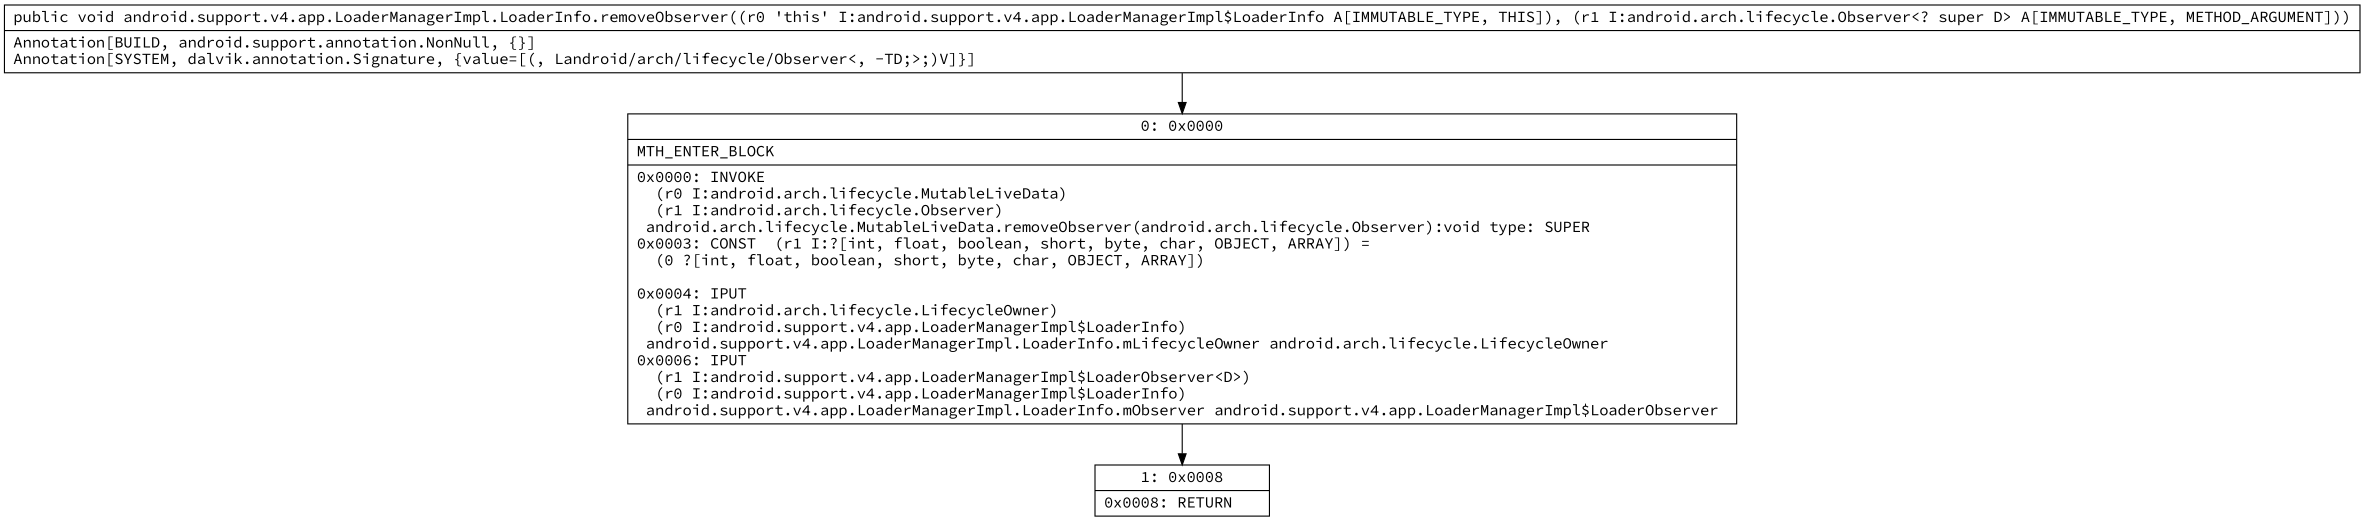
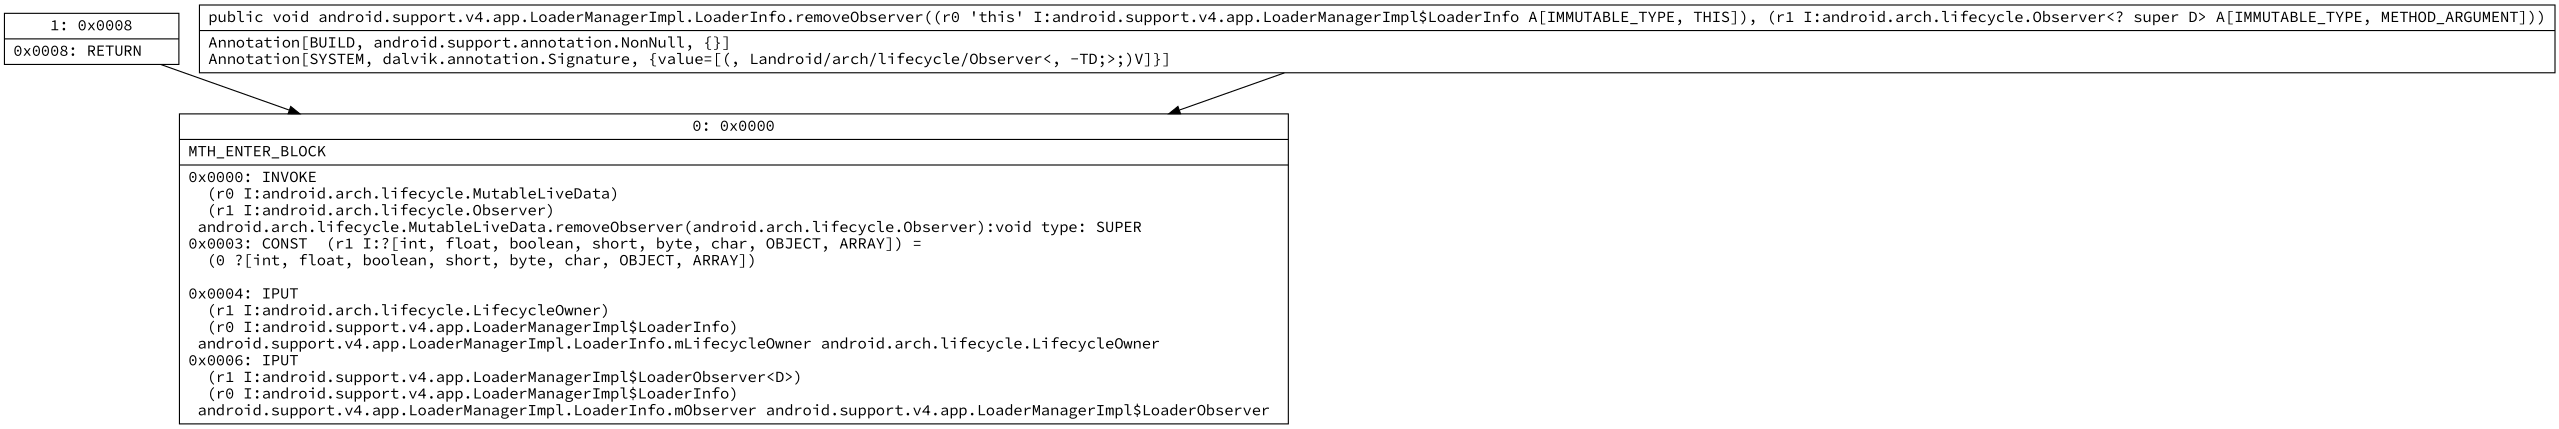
(1182, 439) -> (225, 87)
